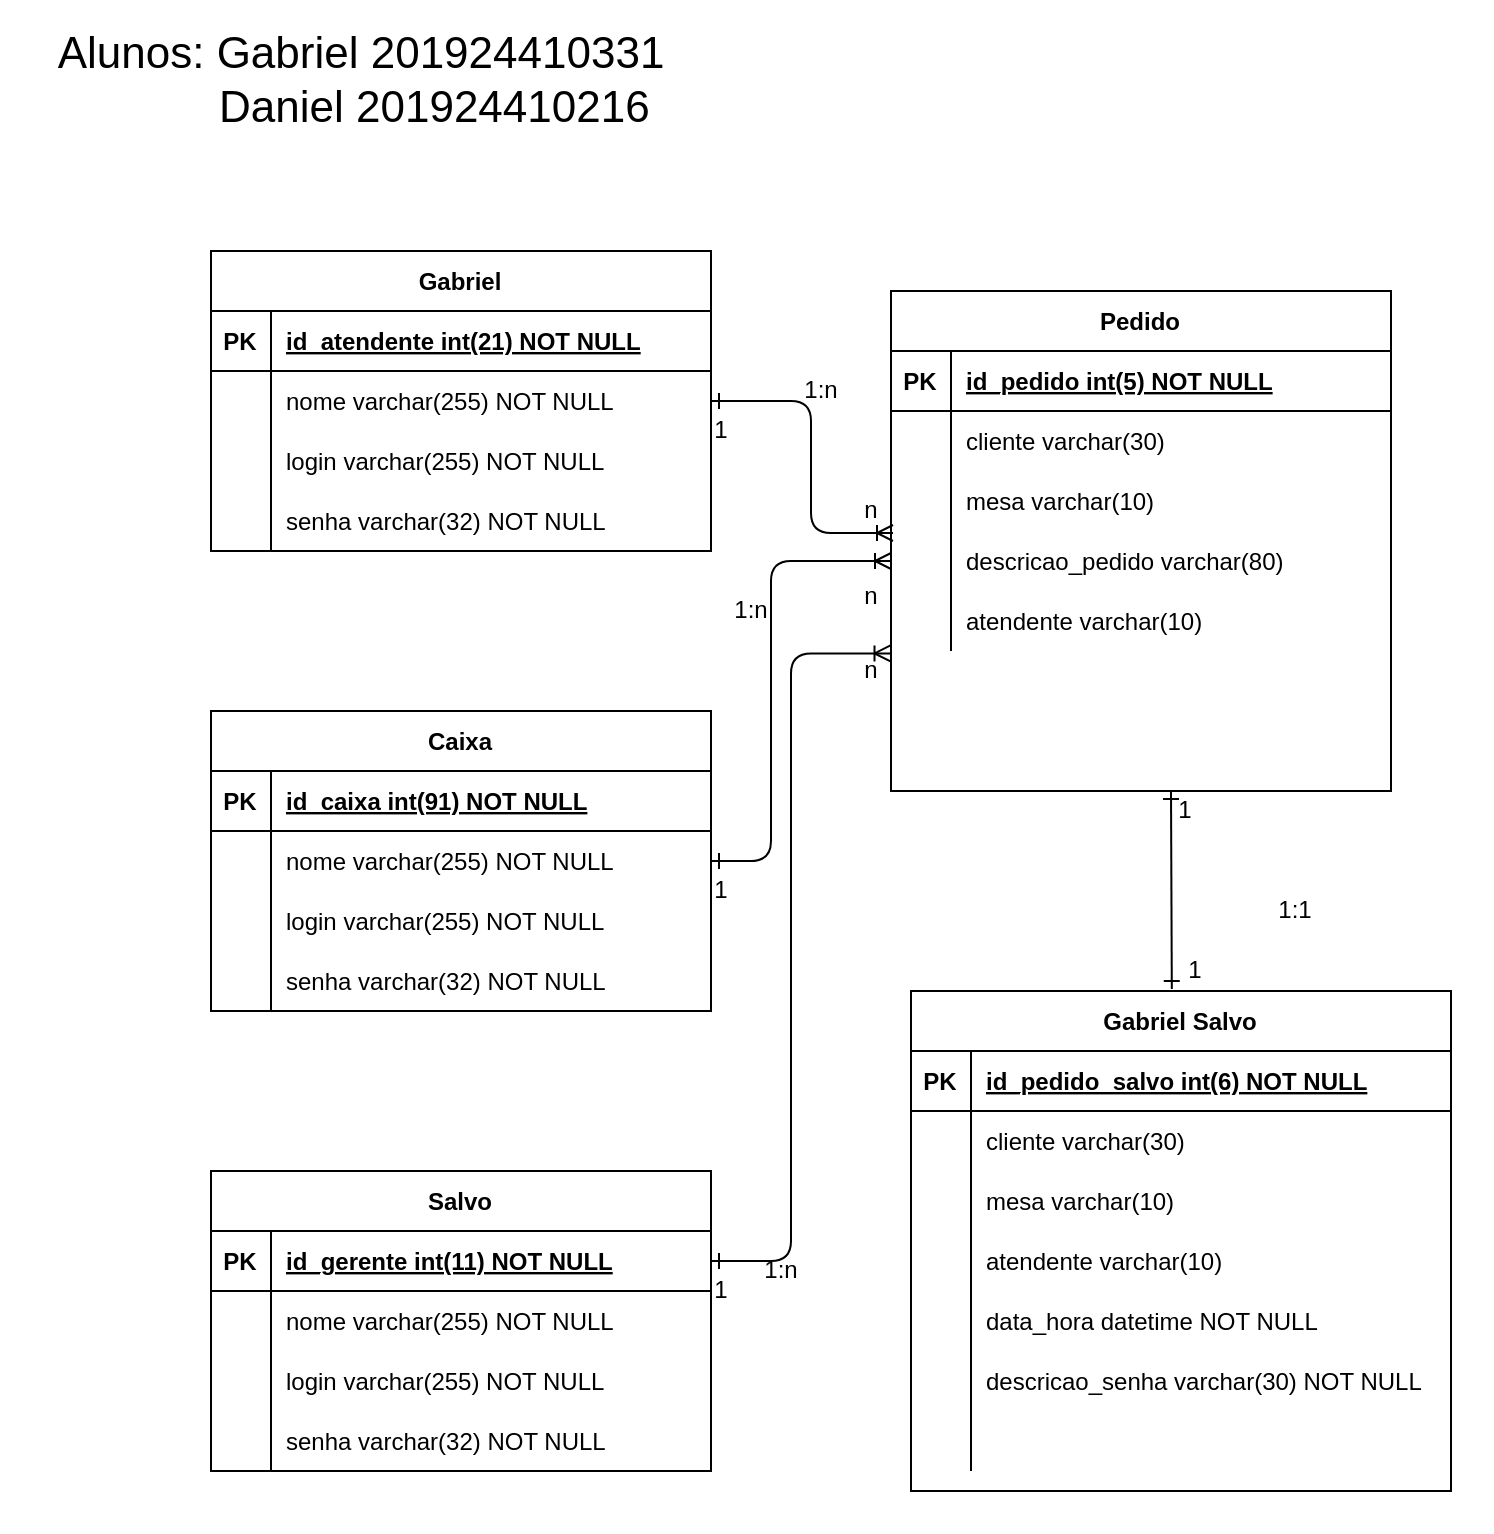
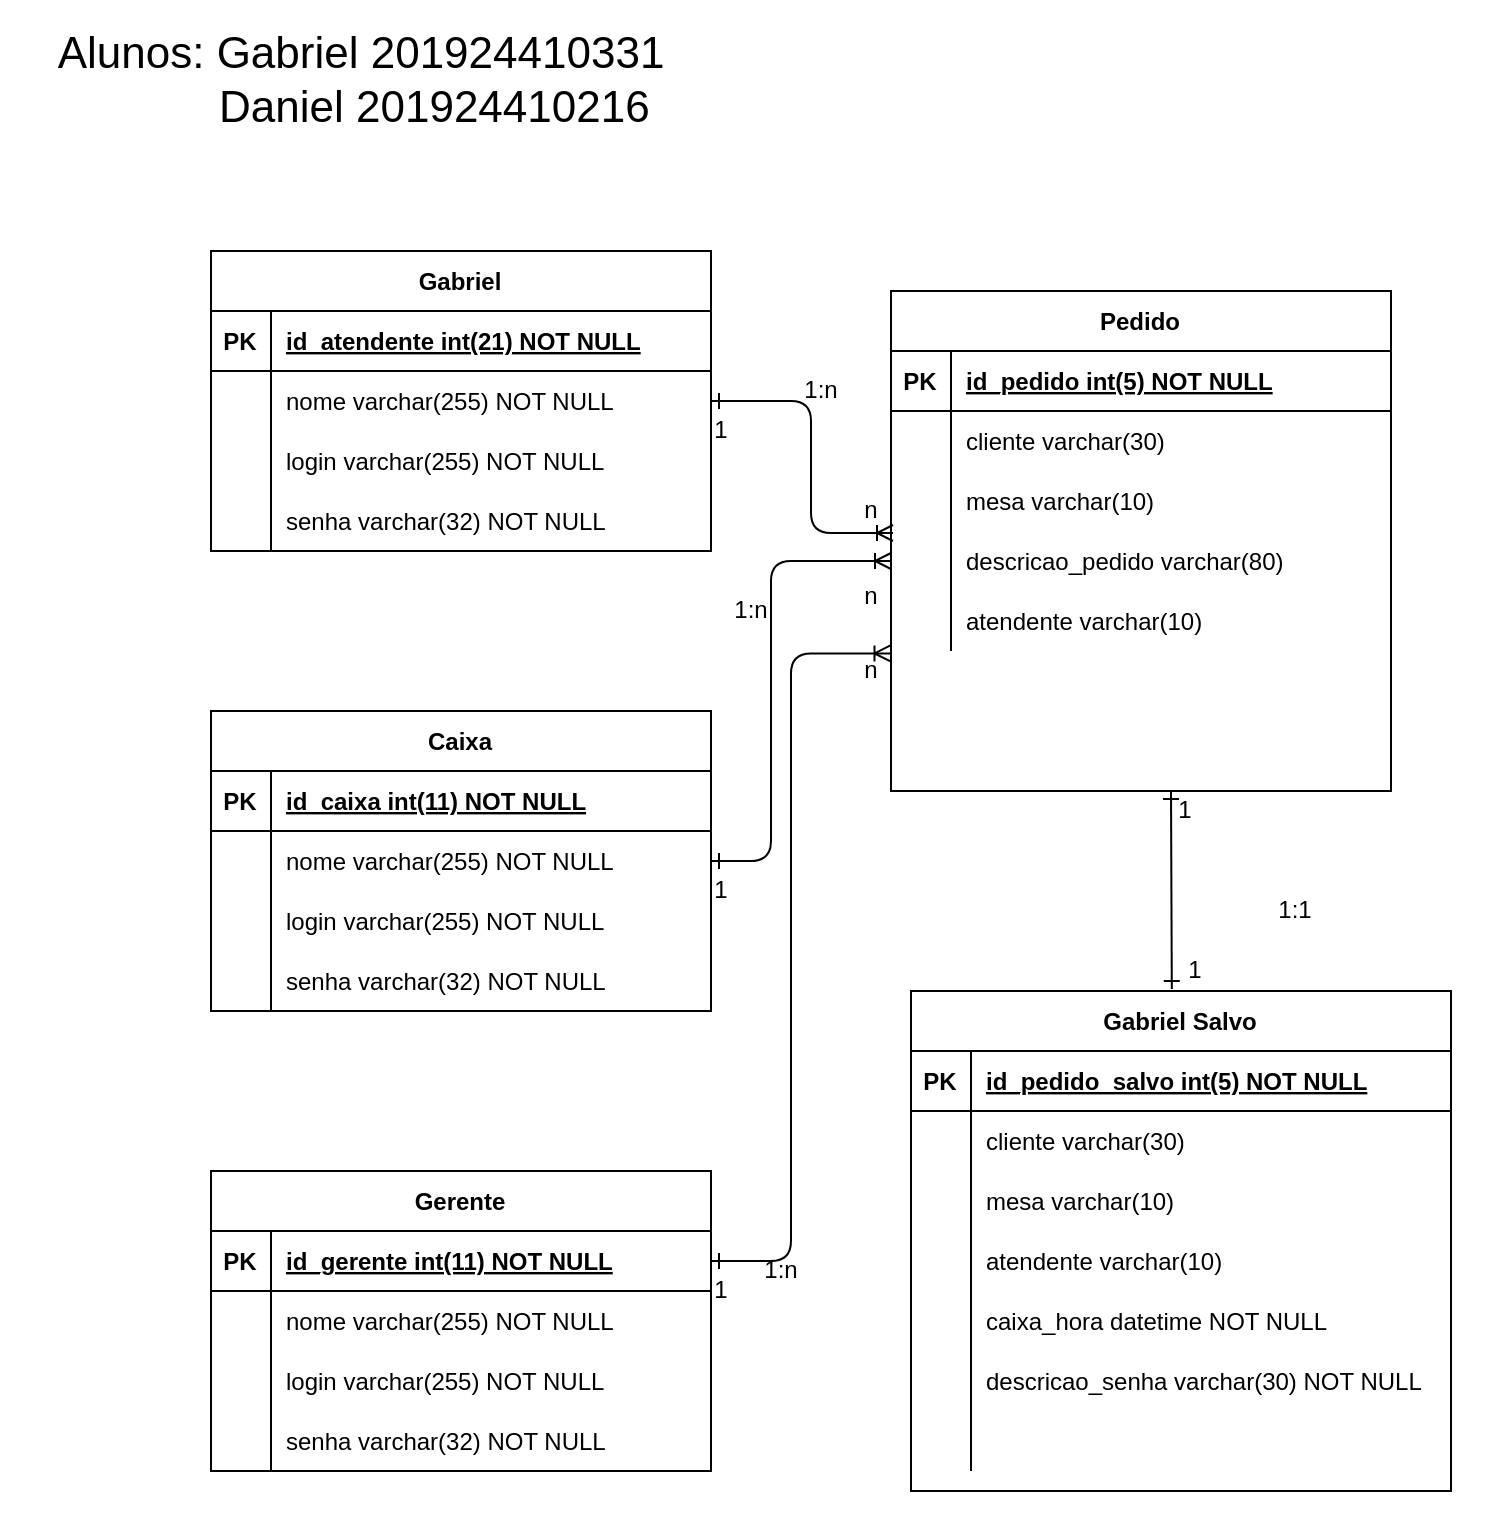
(435, 802) -> (435, 802)
(1172, 1082) -> (1172, 1082)
(460, 1202) -> (460, 1202)
(1155, 1322) -> (1159, 1322)
